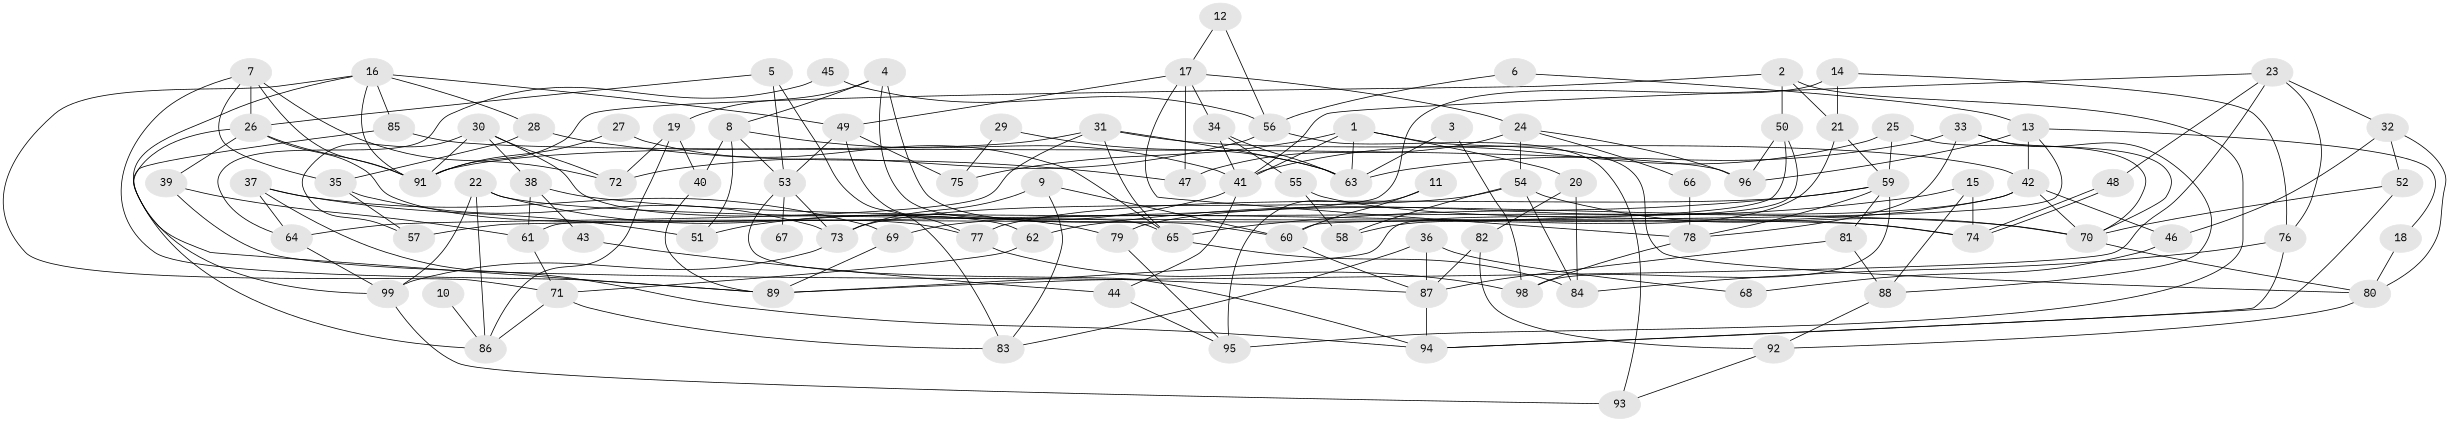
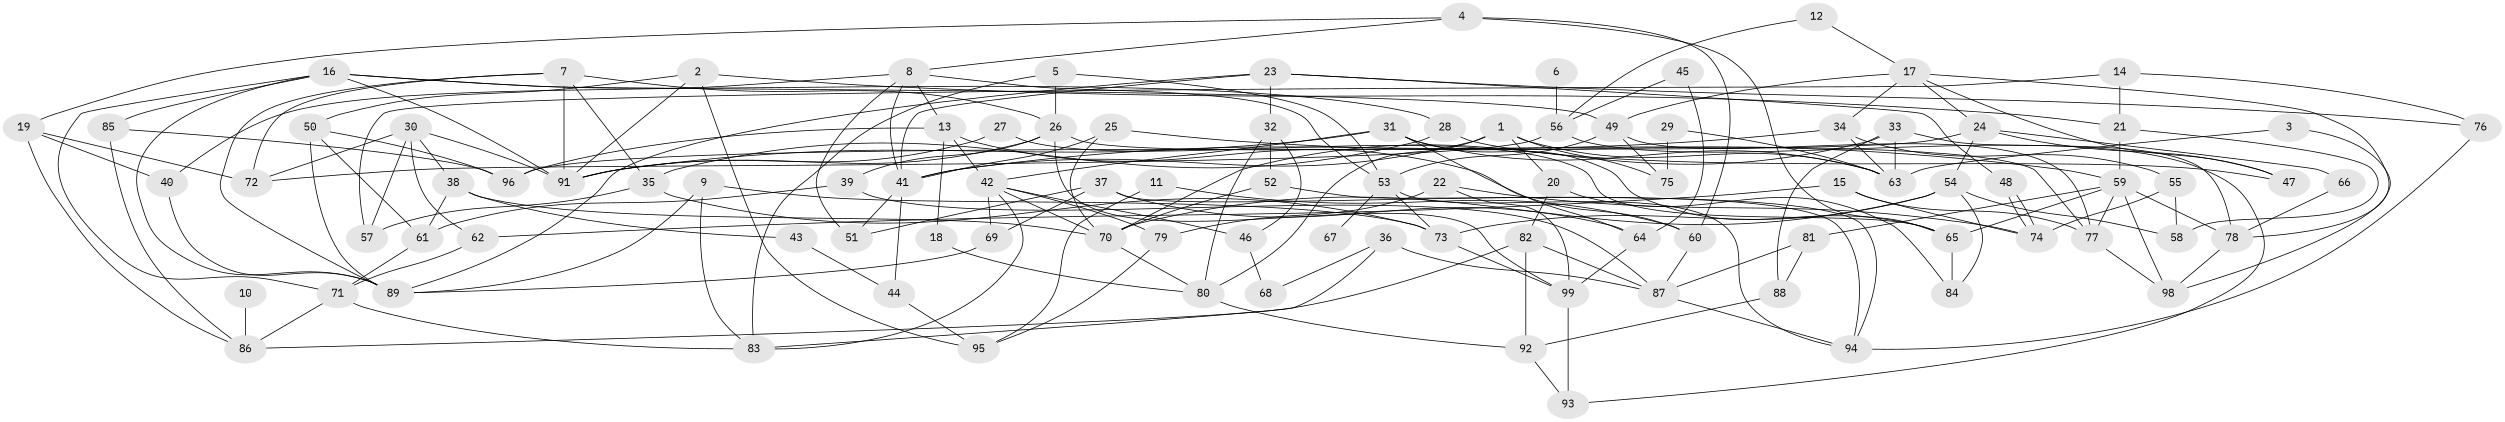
(1738, 87) -> (927, 100)
(1164, 211) -> (564, 271)
(1929, 239) -> (1988, 212)
(480, 263) -> (861, 331)
(1932, 269) -> none
none -> (941, 318)
